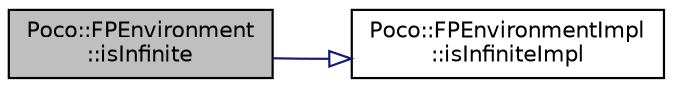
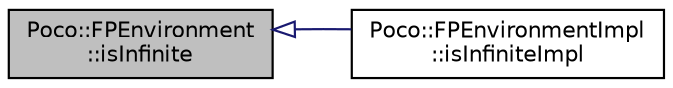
(301, 59) -> (323, 29)
